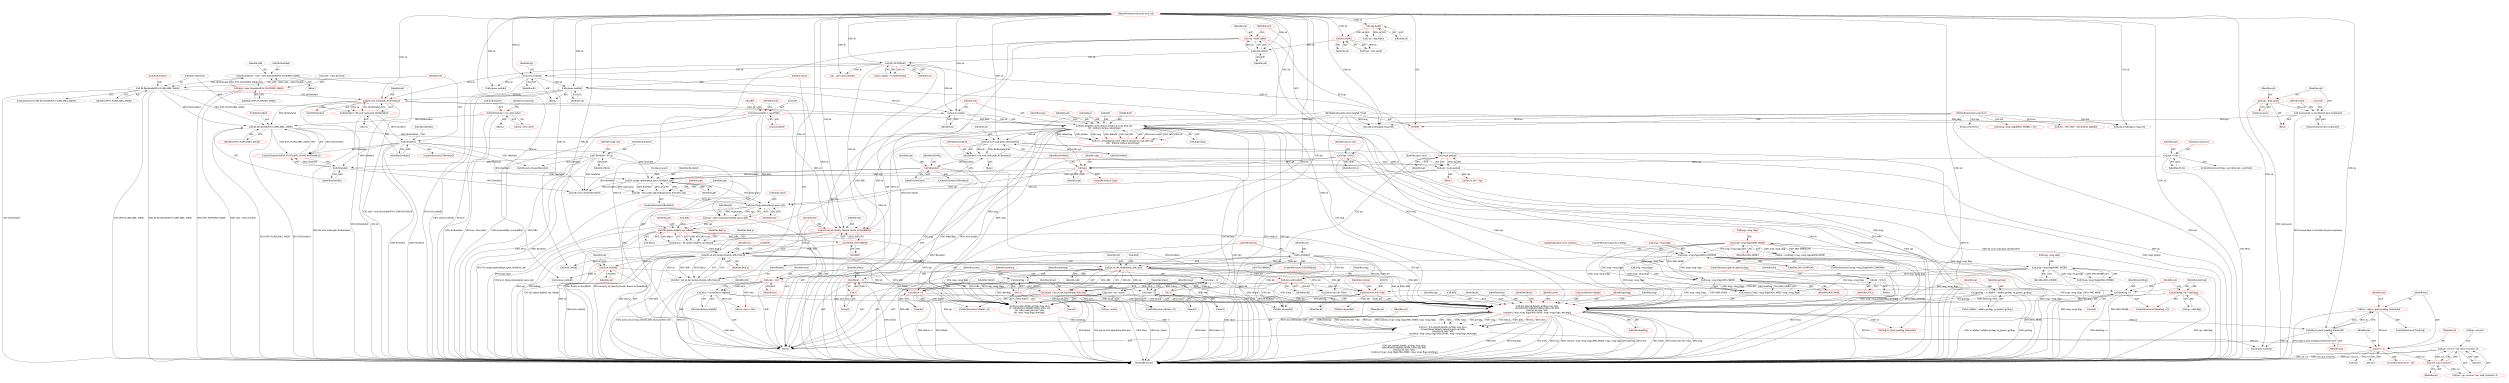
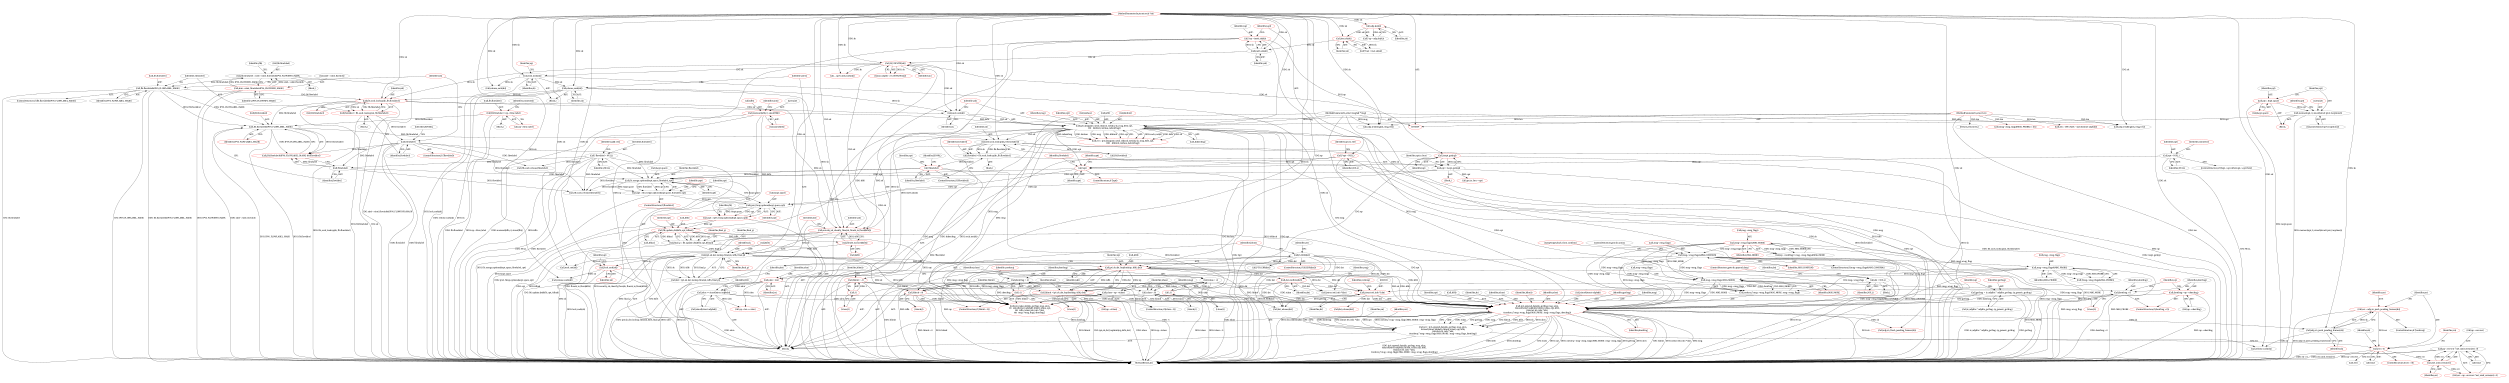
none -> (623, 169)
(1610, 243) -> (1610, 243)
